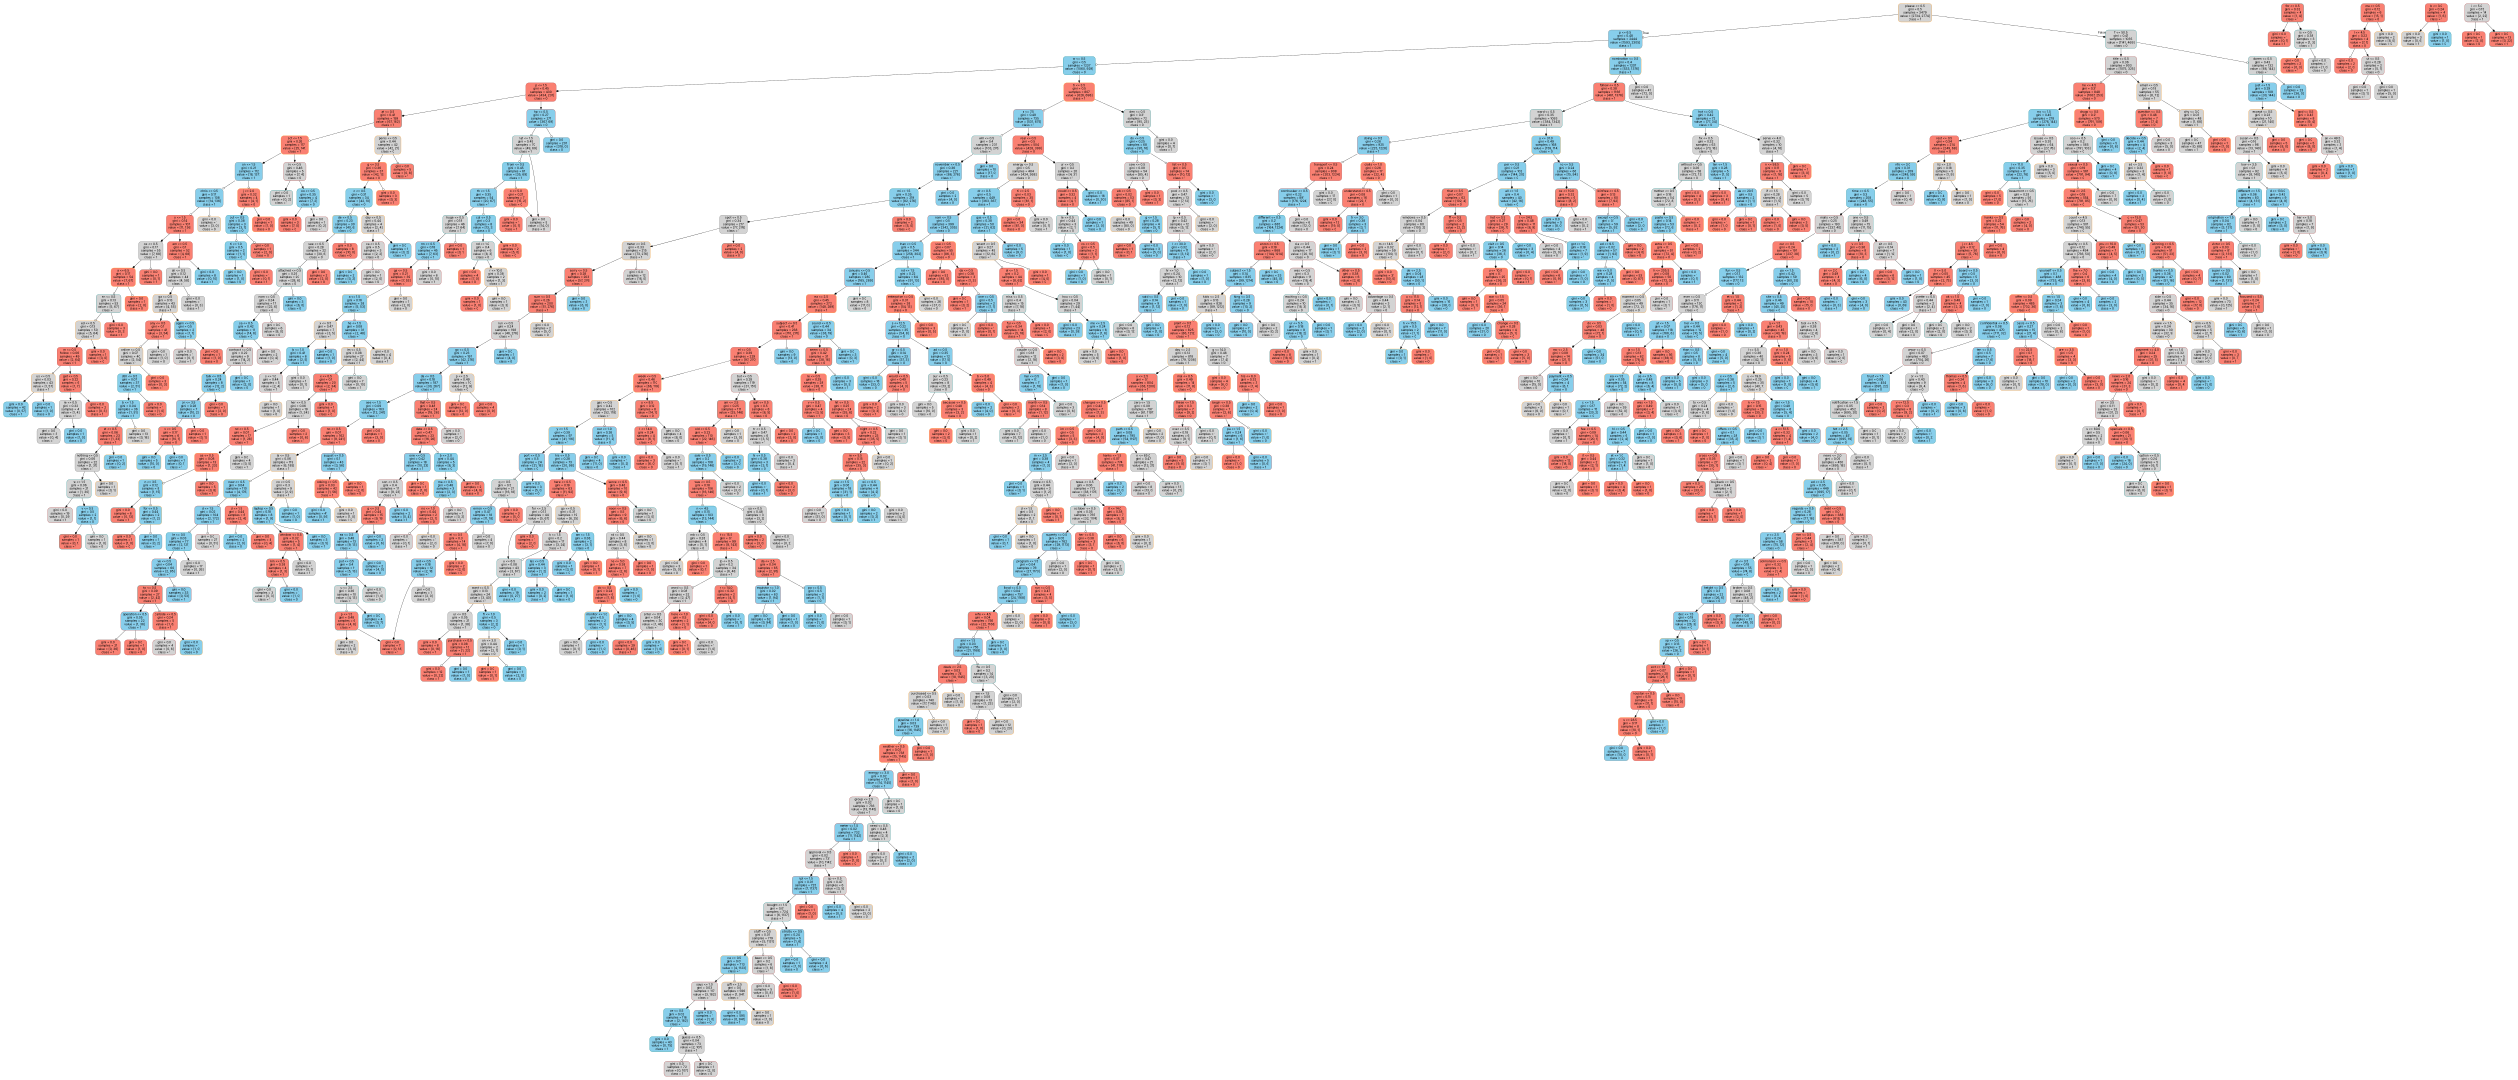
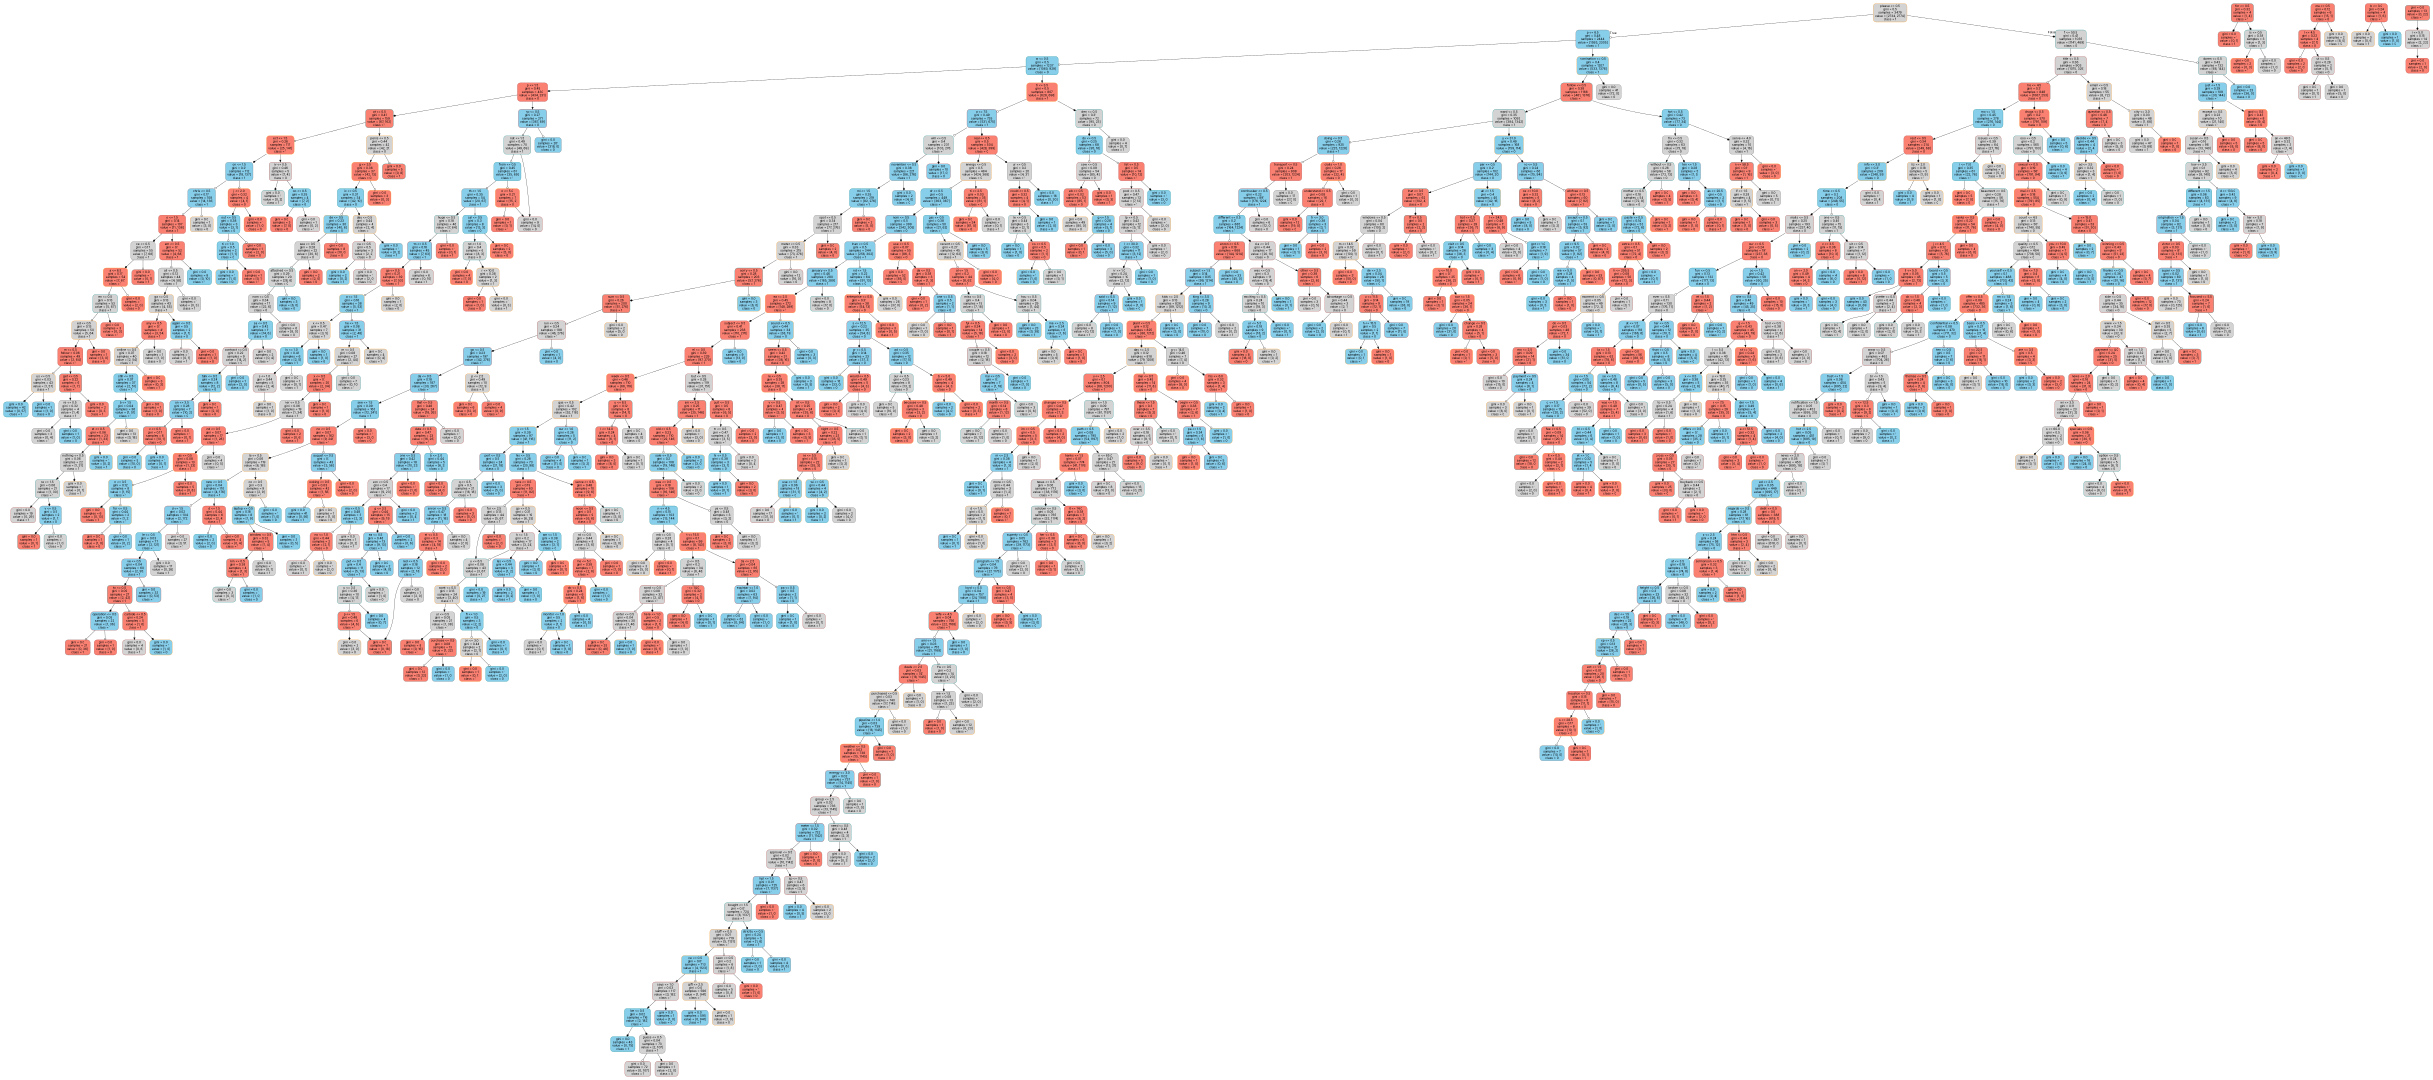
(2489, 26) -> (2417, 24)
(1067, 436) -> (1028, 436)
(446, 474) -> (367, 501)
